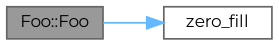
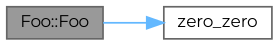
(218, 23) -> (218, 23)
